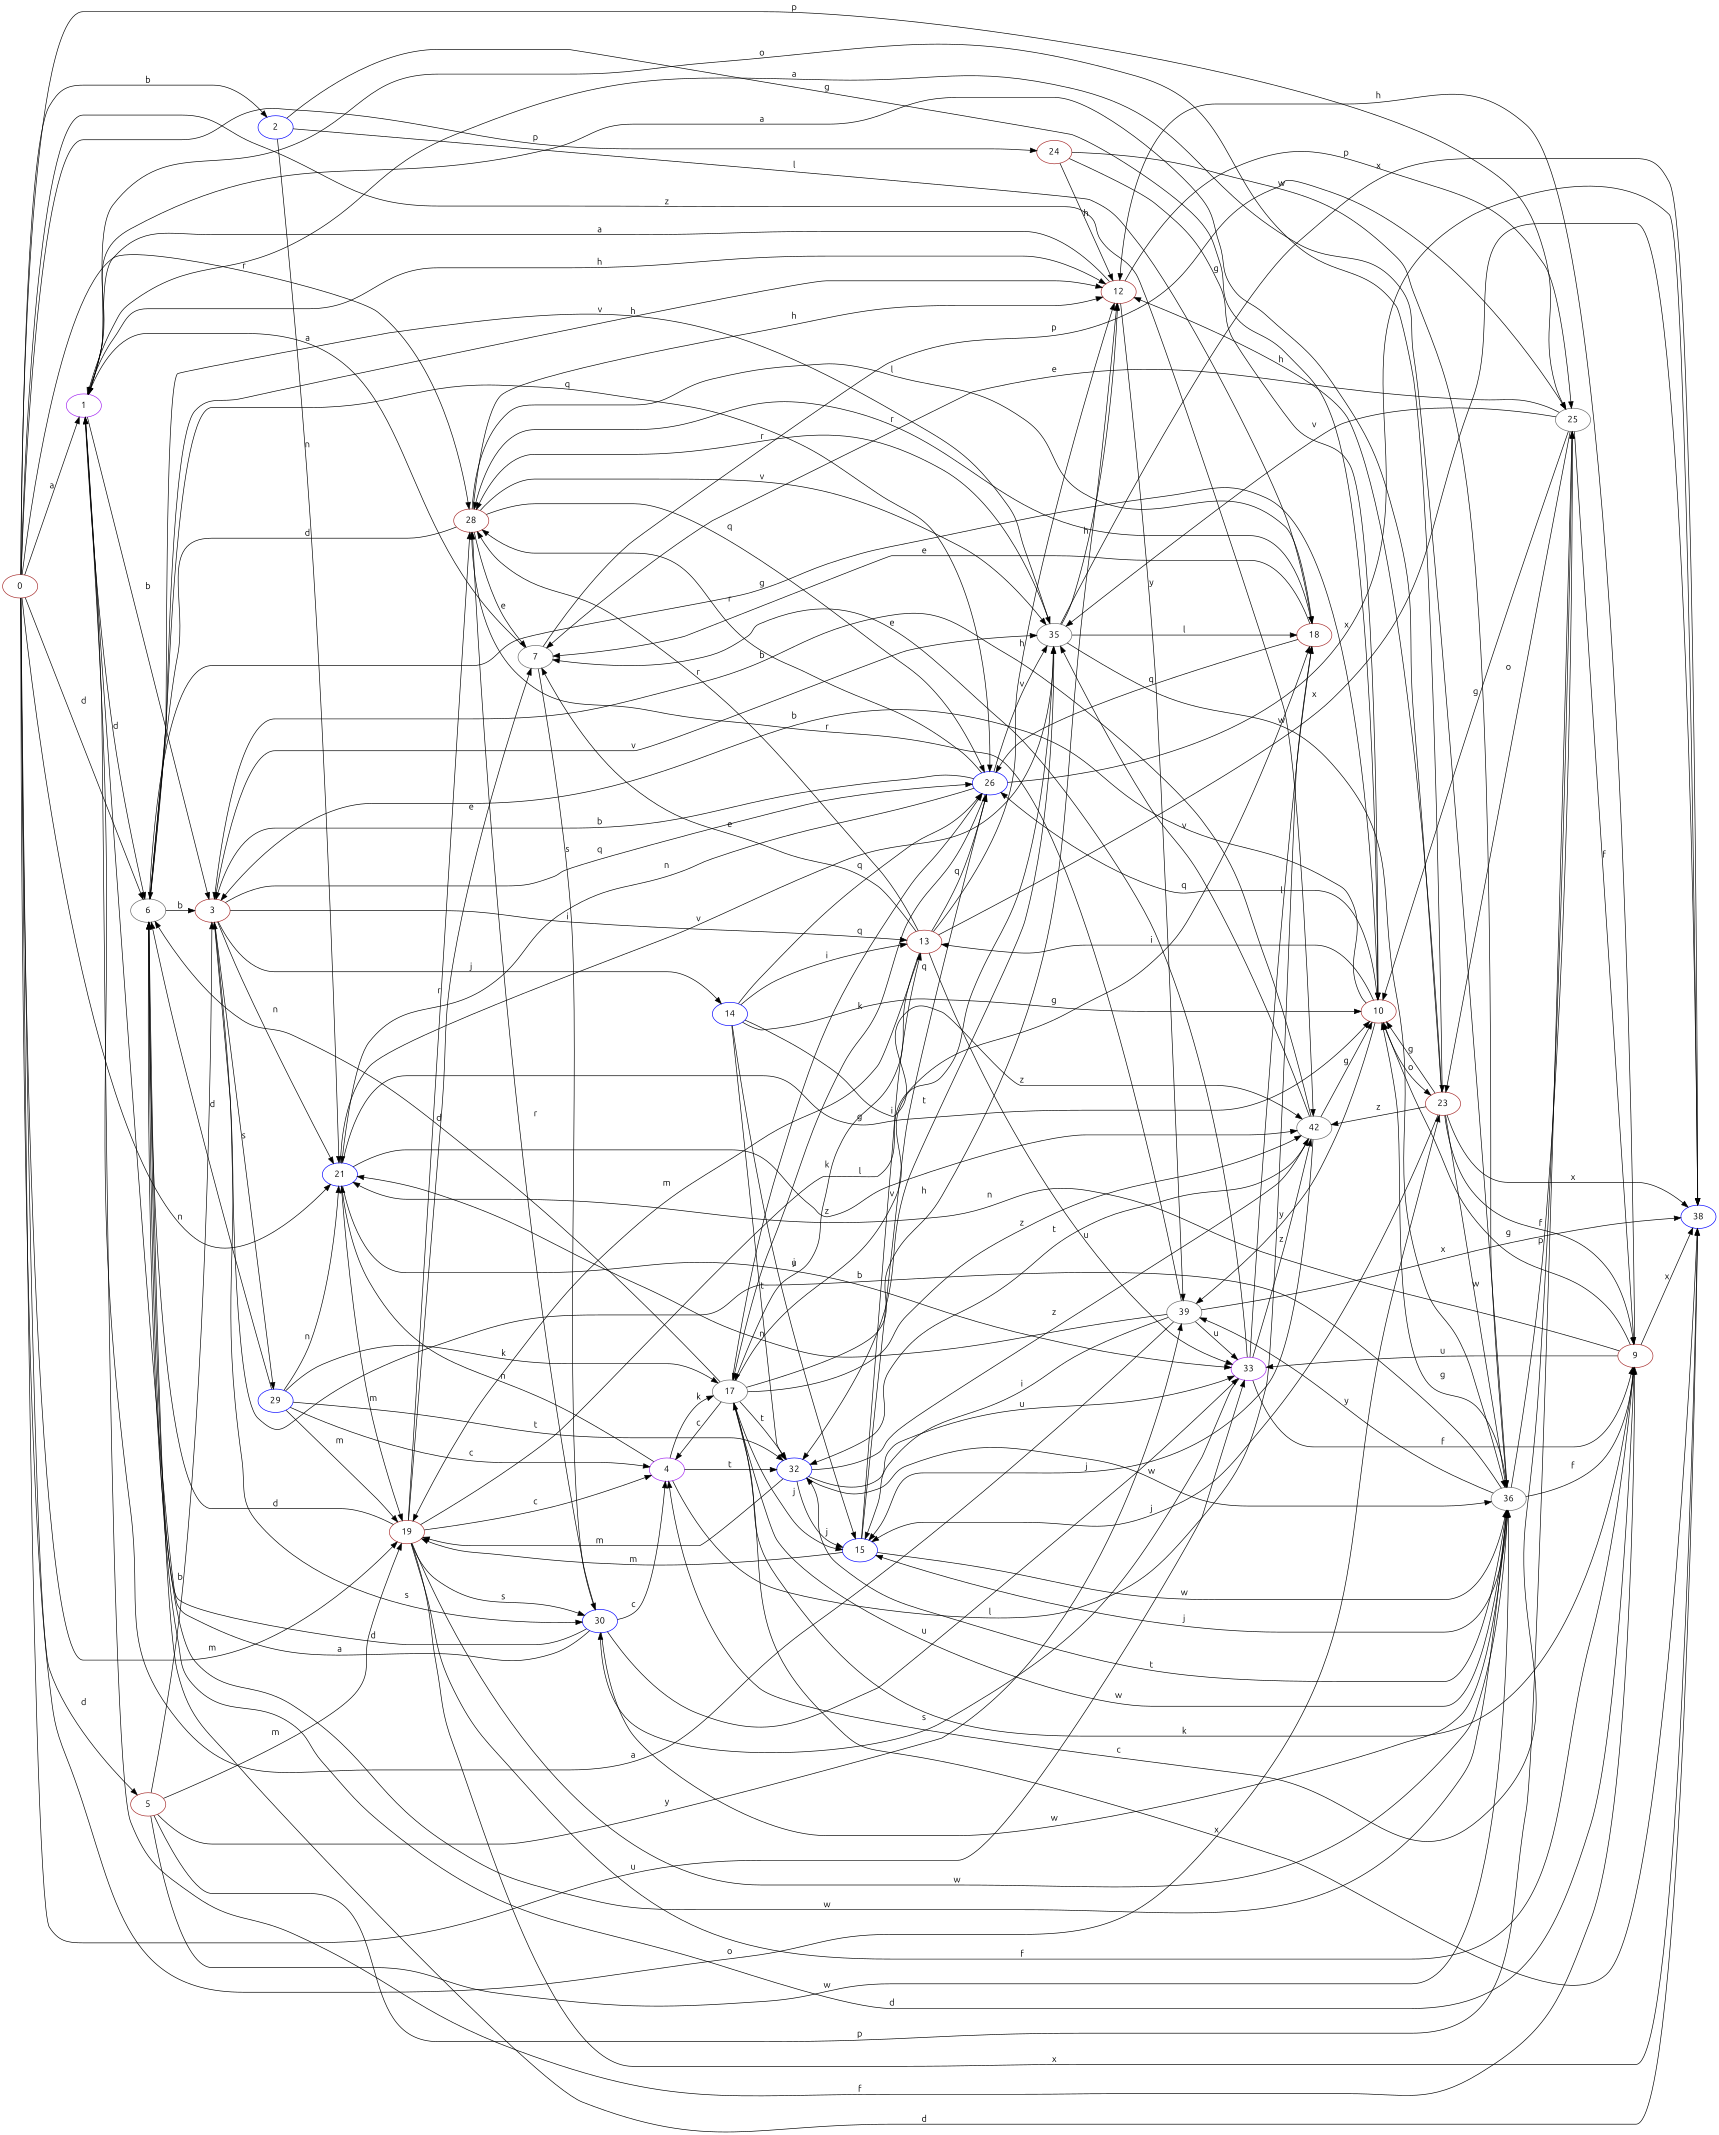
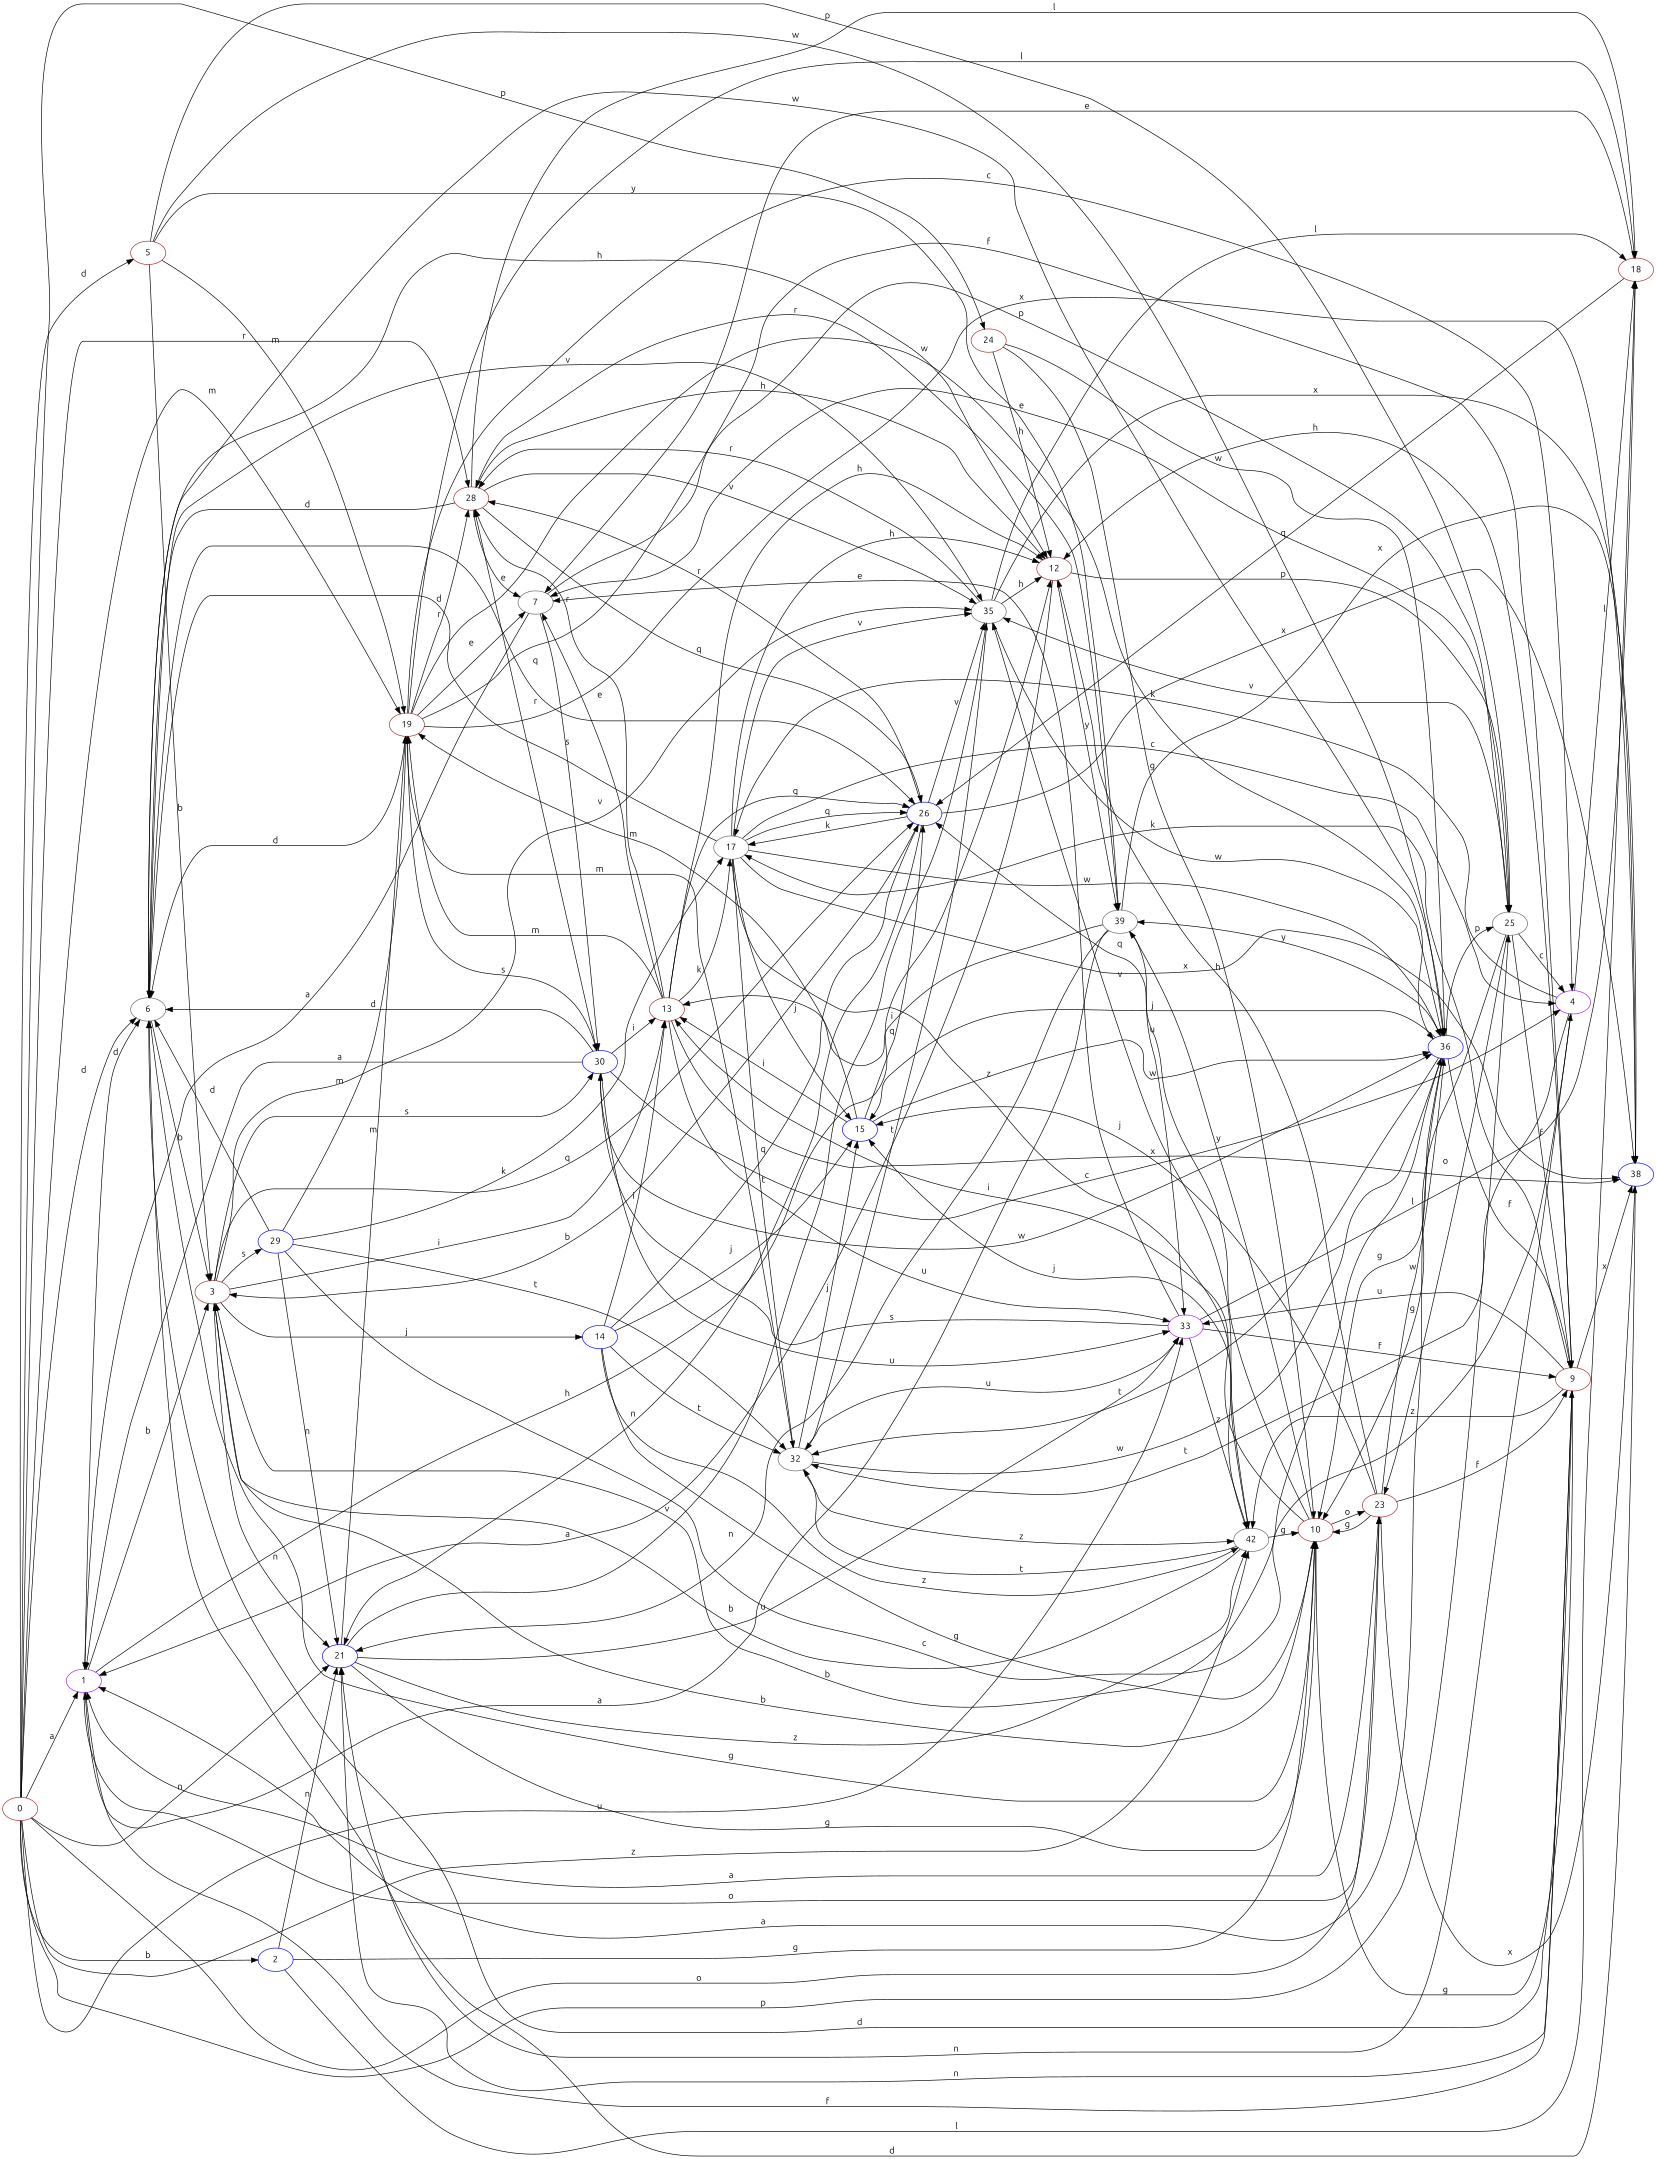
(909, 433) -> none
none -> (631, 1038)
(1382, 1115) -> (1386, 1416)
(994, 1404) -> (891, 1024)
(794, 1470) -> (796, 1459)
(1509, 1499) -> (1446, 1047)
